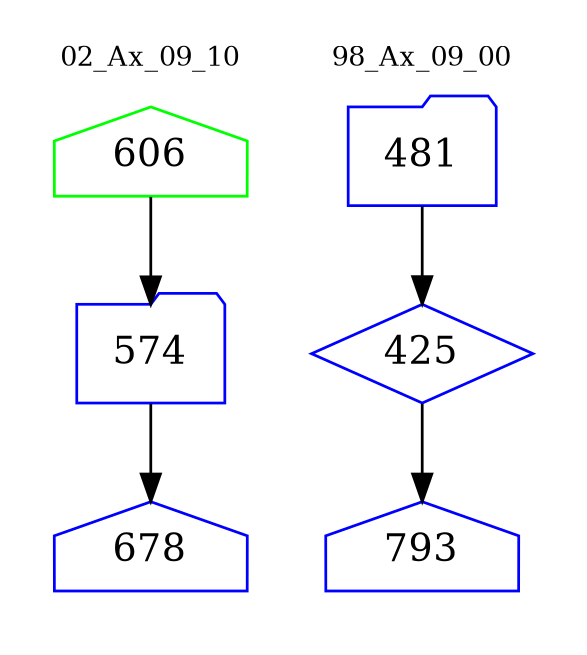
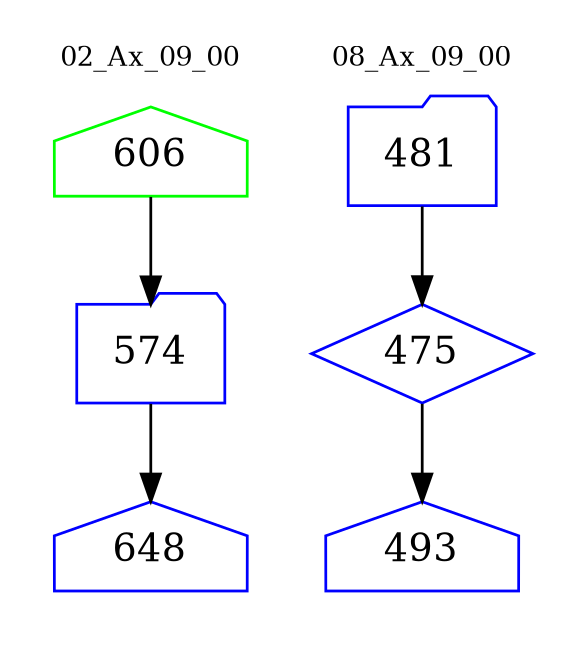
(151, 59) -> (151, 59)
(422, 59) -> (422, 59)
(422, 354) -> (422, 354)
(151, 551) -> (151, 551)
(422, 551) -> (422, 551)
